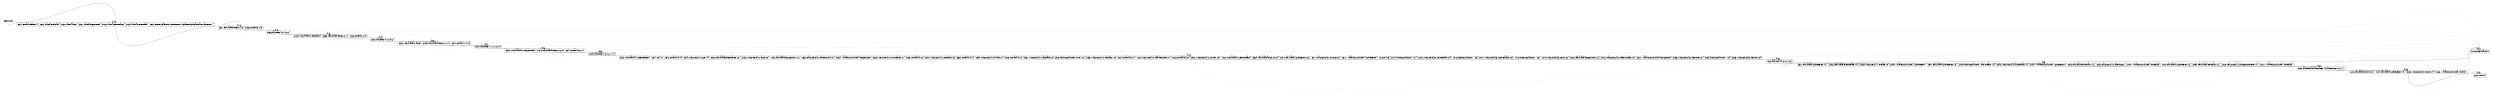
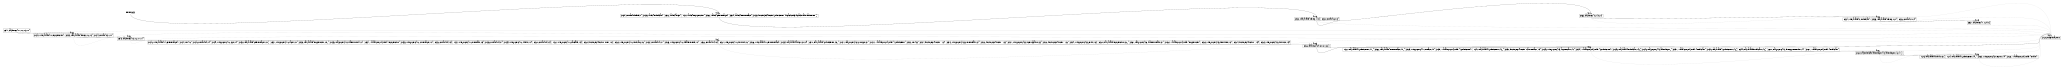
(435, 43) -> none
(2480, 76) -> none
